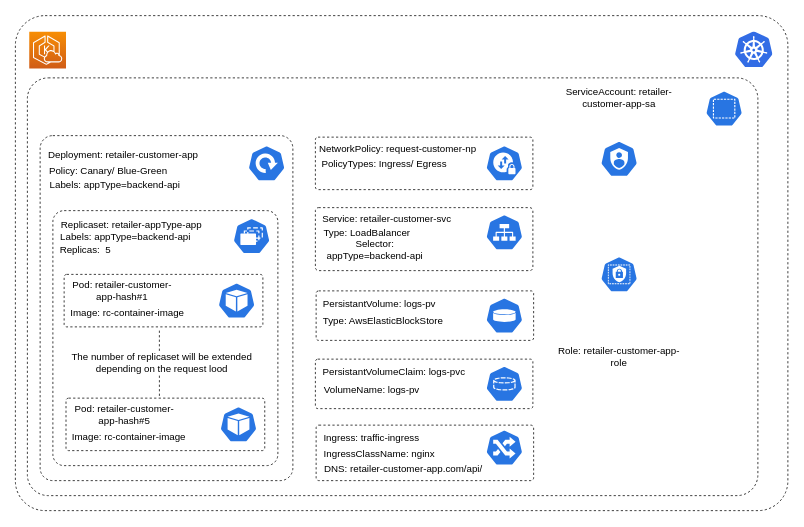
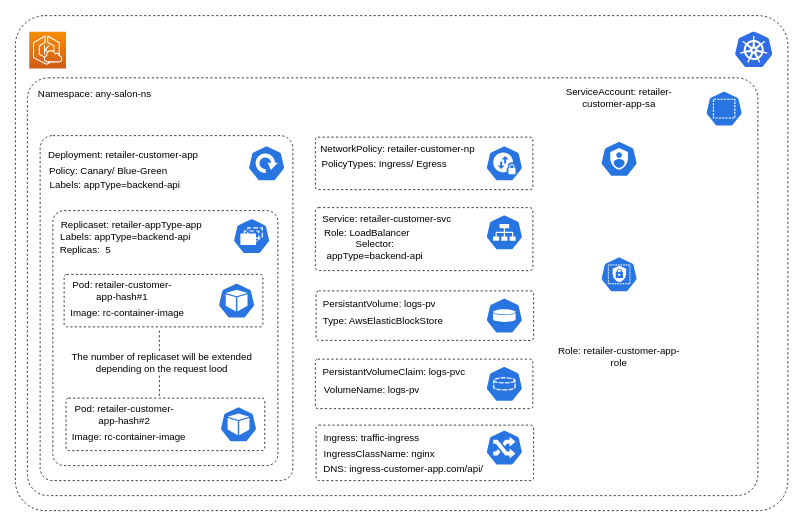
none -> (95, 93)
(398, 148) -> (398, 148)
(367, 232) -> (367, 232)
(125, 414) -> (125, 414)
(404, 468) -> (404, 468)
